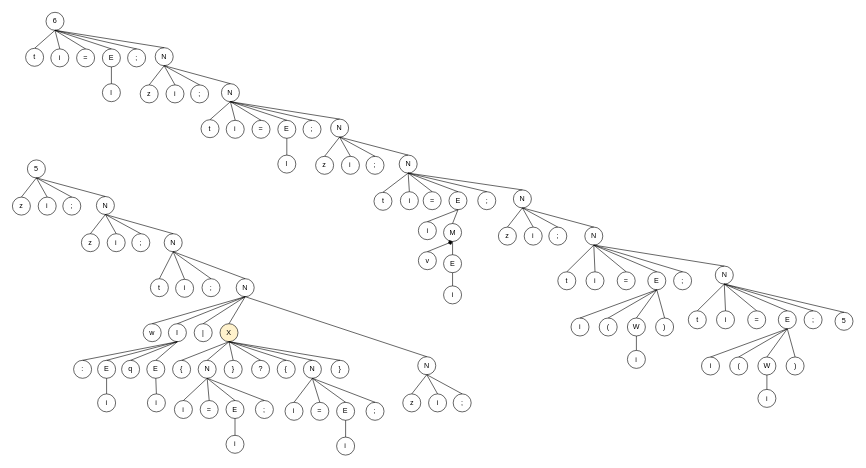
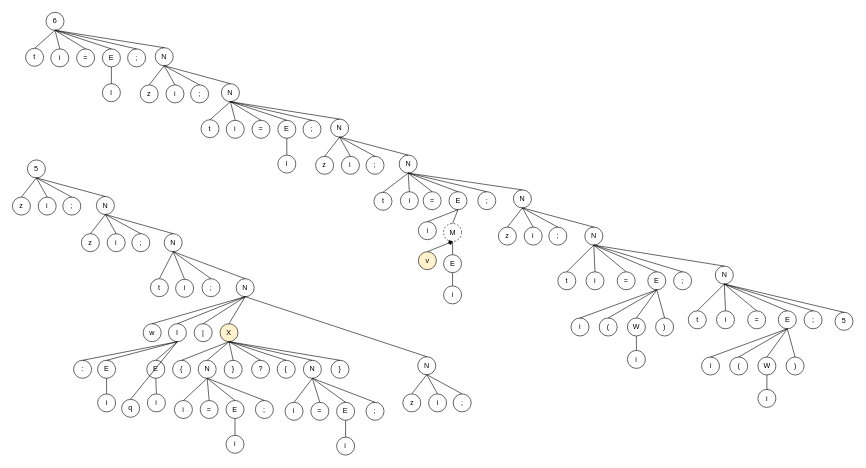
(452, 233) -> (452, 233)
(427, 261) -> (427, 261)
(131, 369) -> (131, 408)
